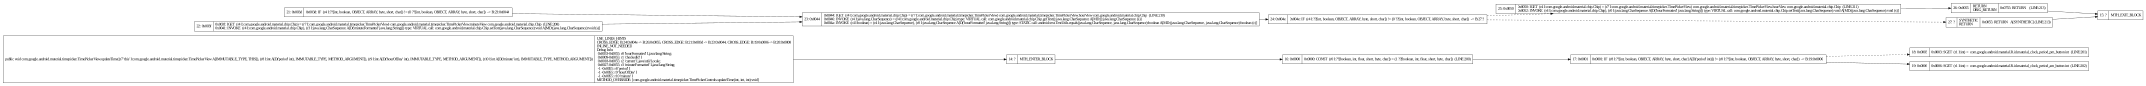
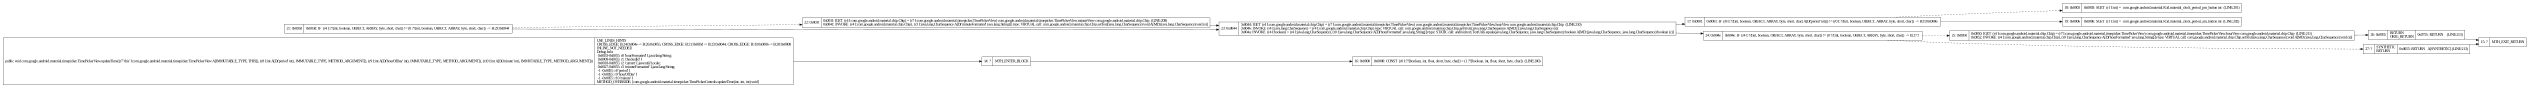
(2126, 15) -> (2508, 42)
none -> (656, 26)
(1520, 59) -> (1679, 24)
